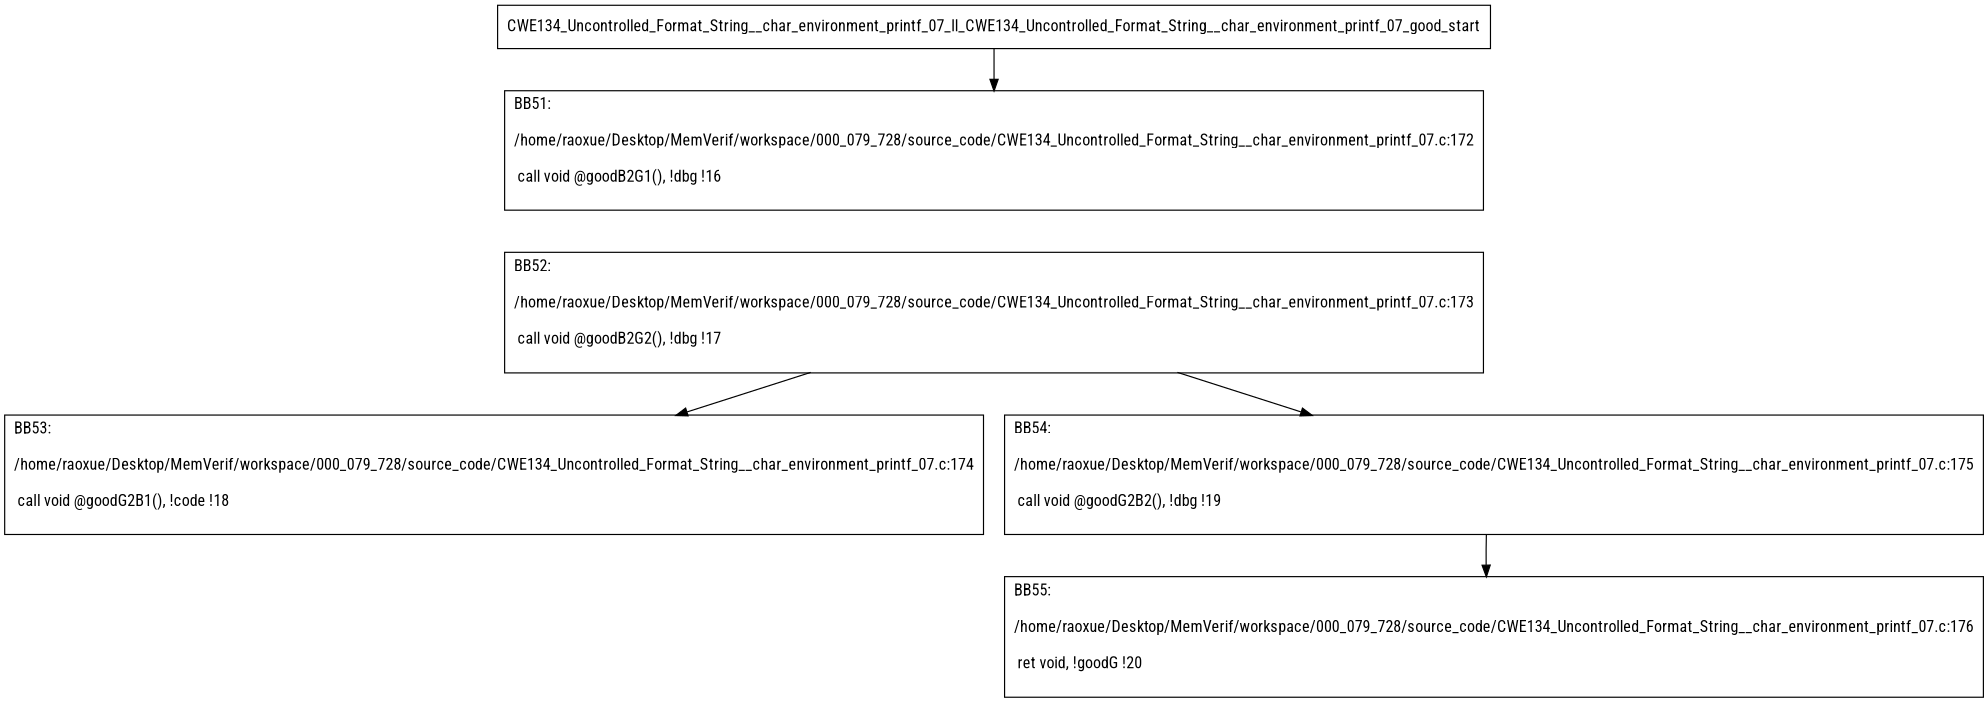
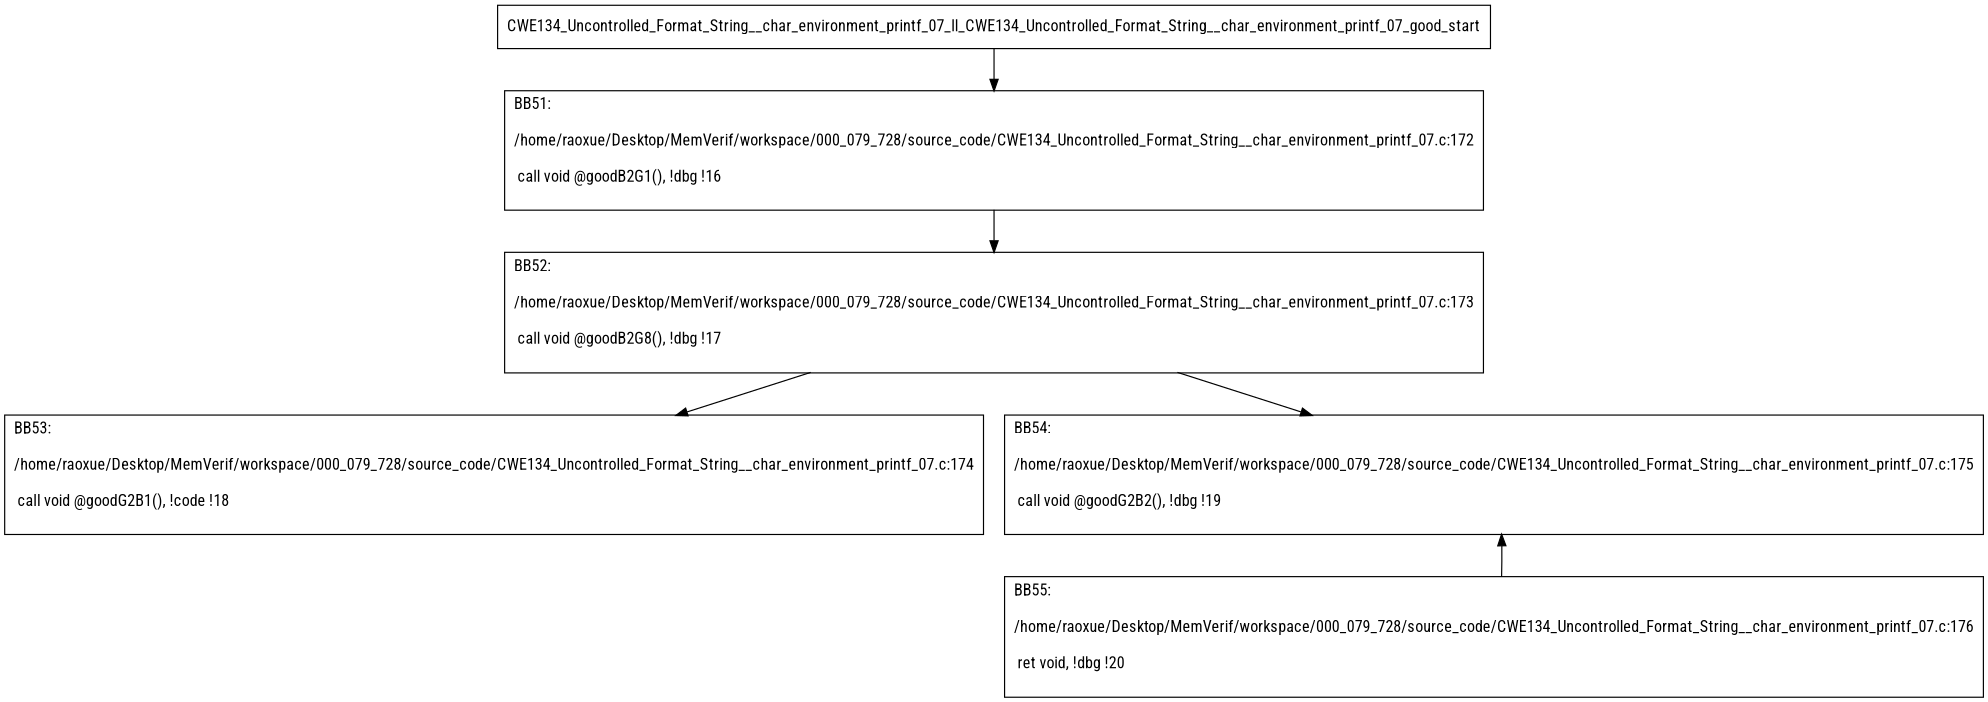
none -> (994, 225)
(618, 339) -> (618, 339)
(1486, 550) -> (1502, 561)
(1078, 663) -> (1070, 663)
